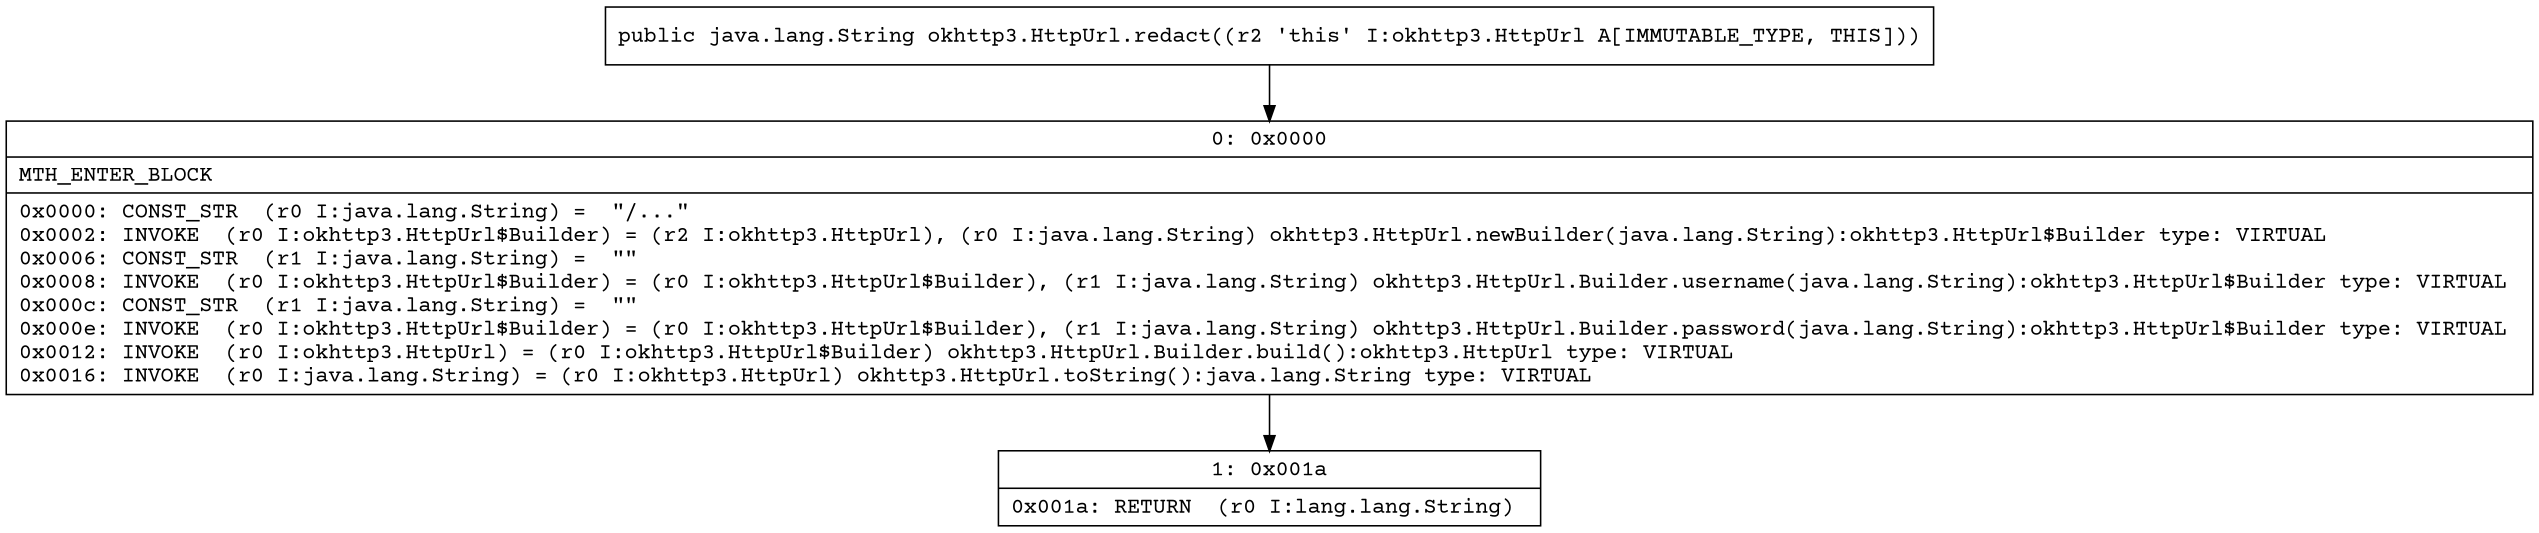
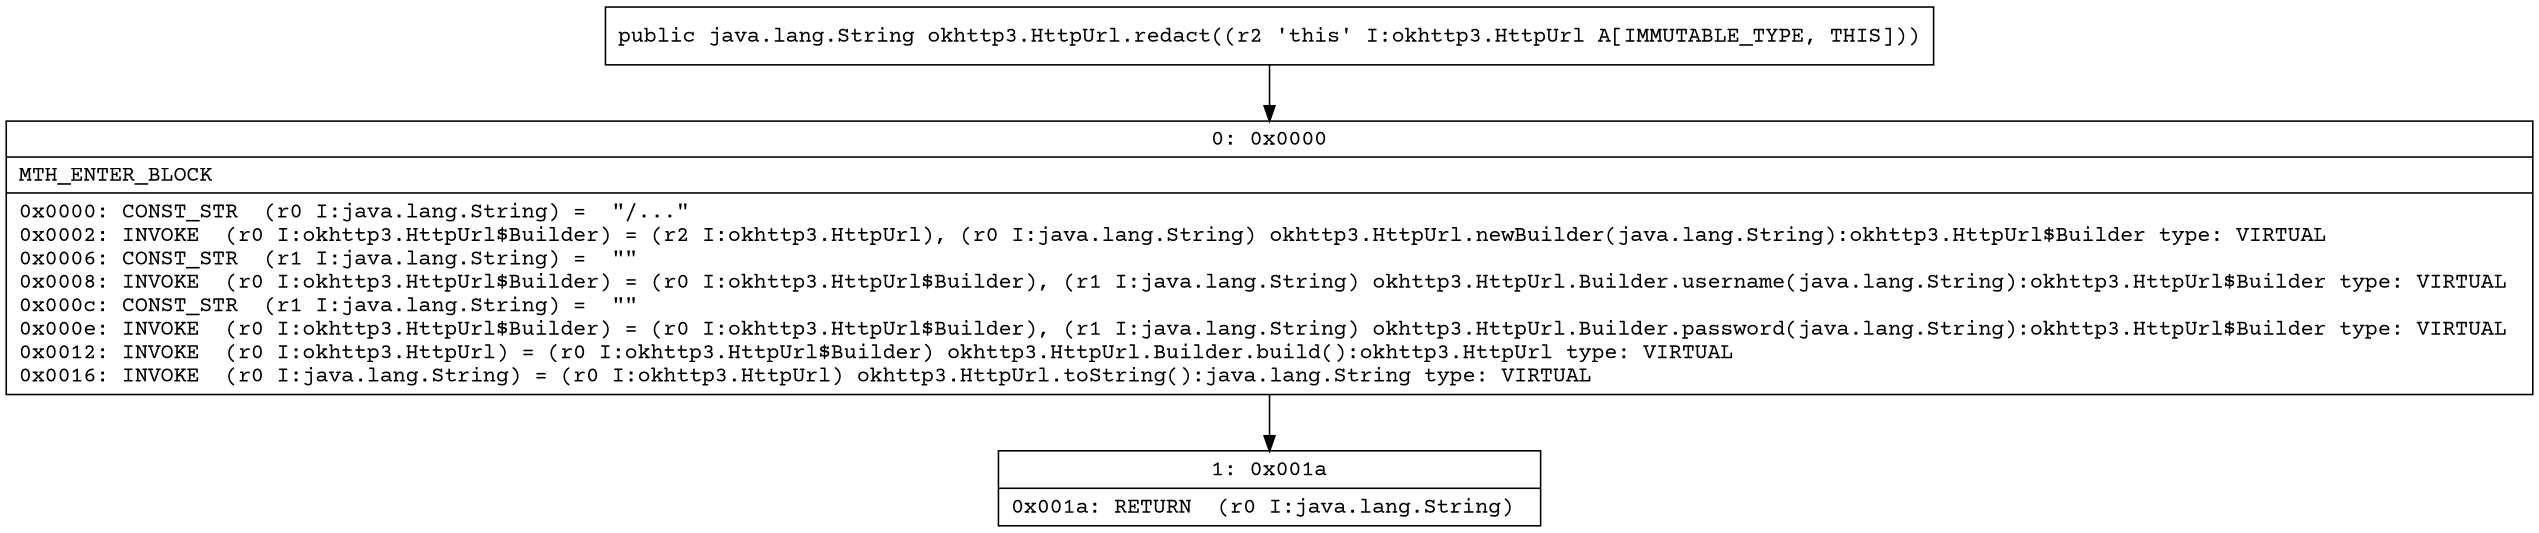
(1270, 506) -> (1270, 506)
